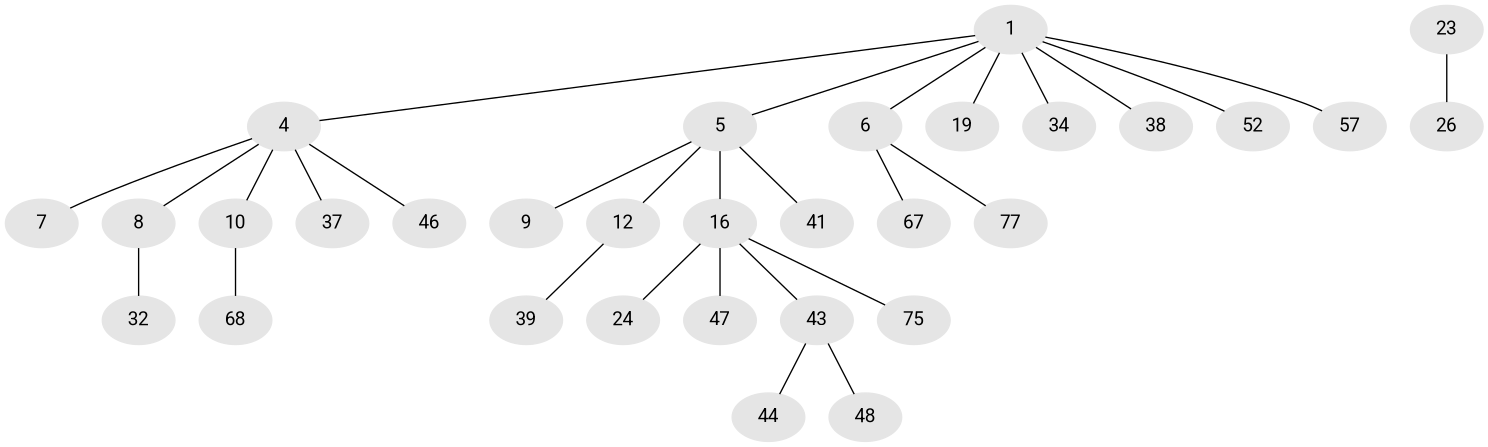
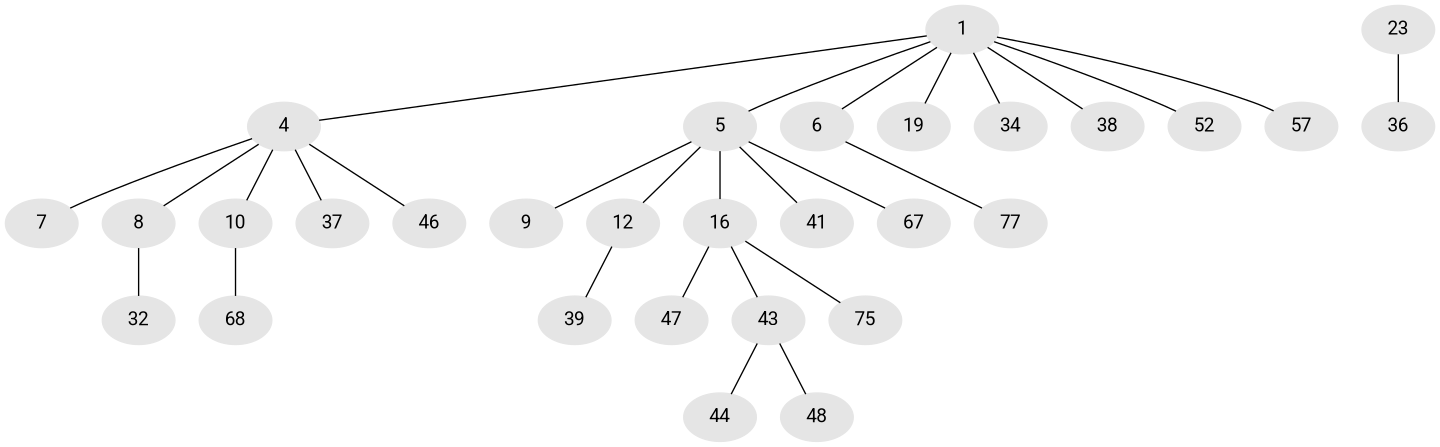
(1447, 127) -> (1398, 127)
(890, 175) -> (817, 175)
(623, 320) -> none
